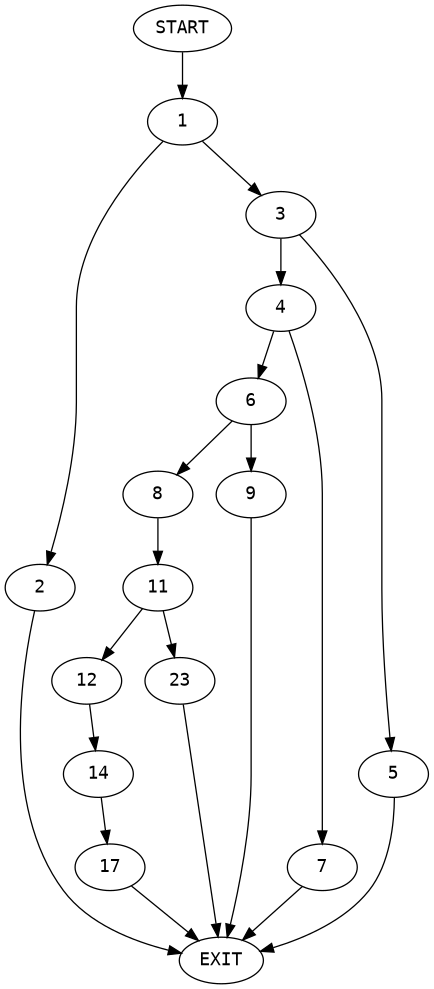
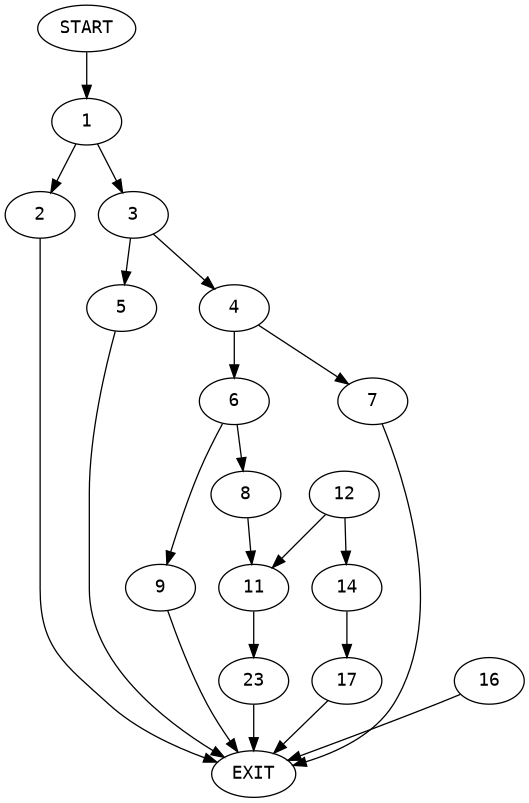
(126, 629) -> (304, 536)
none -> (489, 681)
